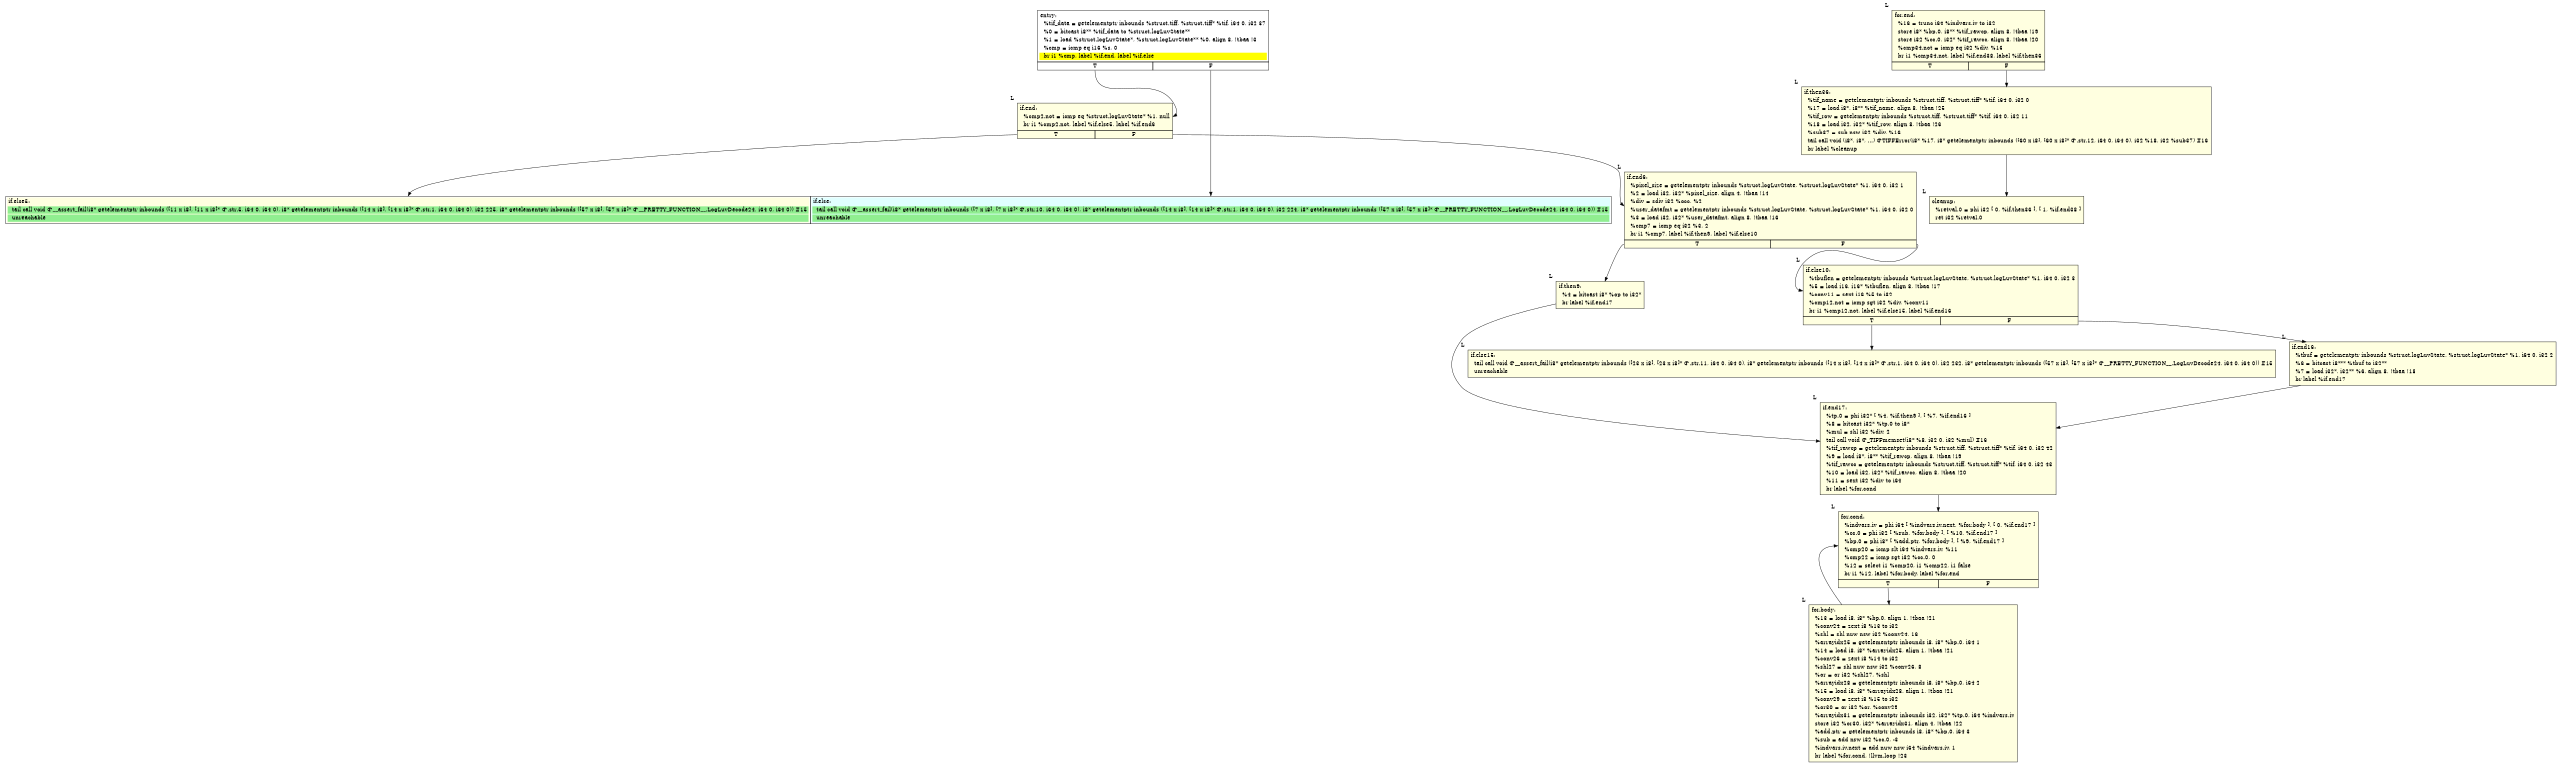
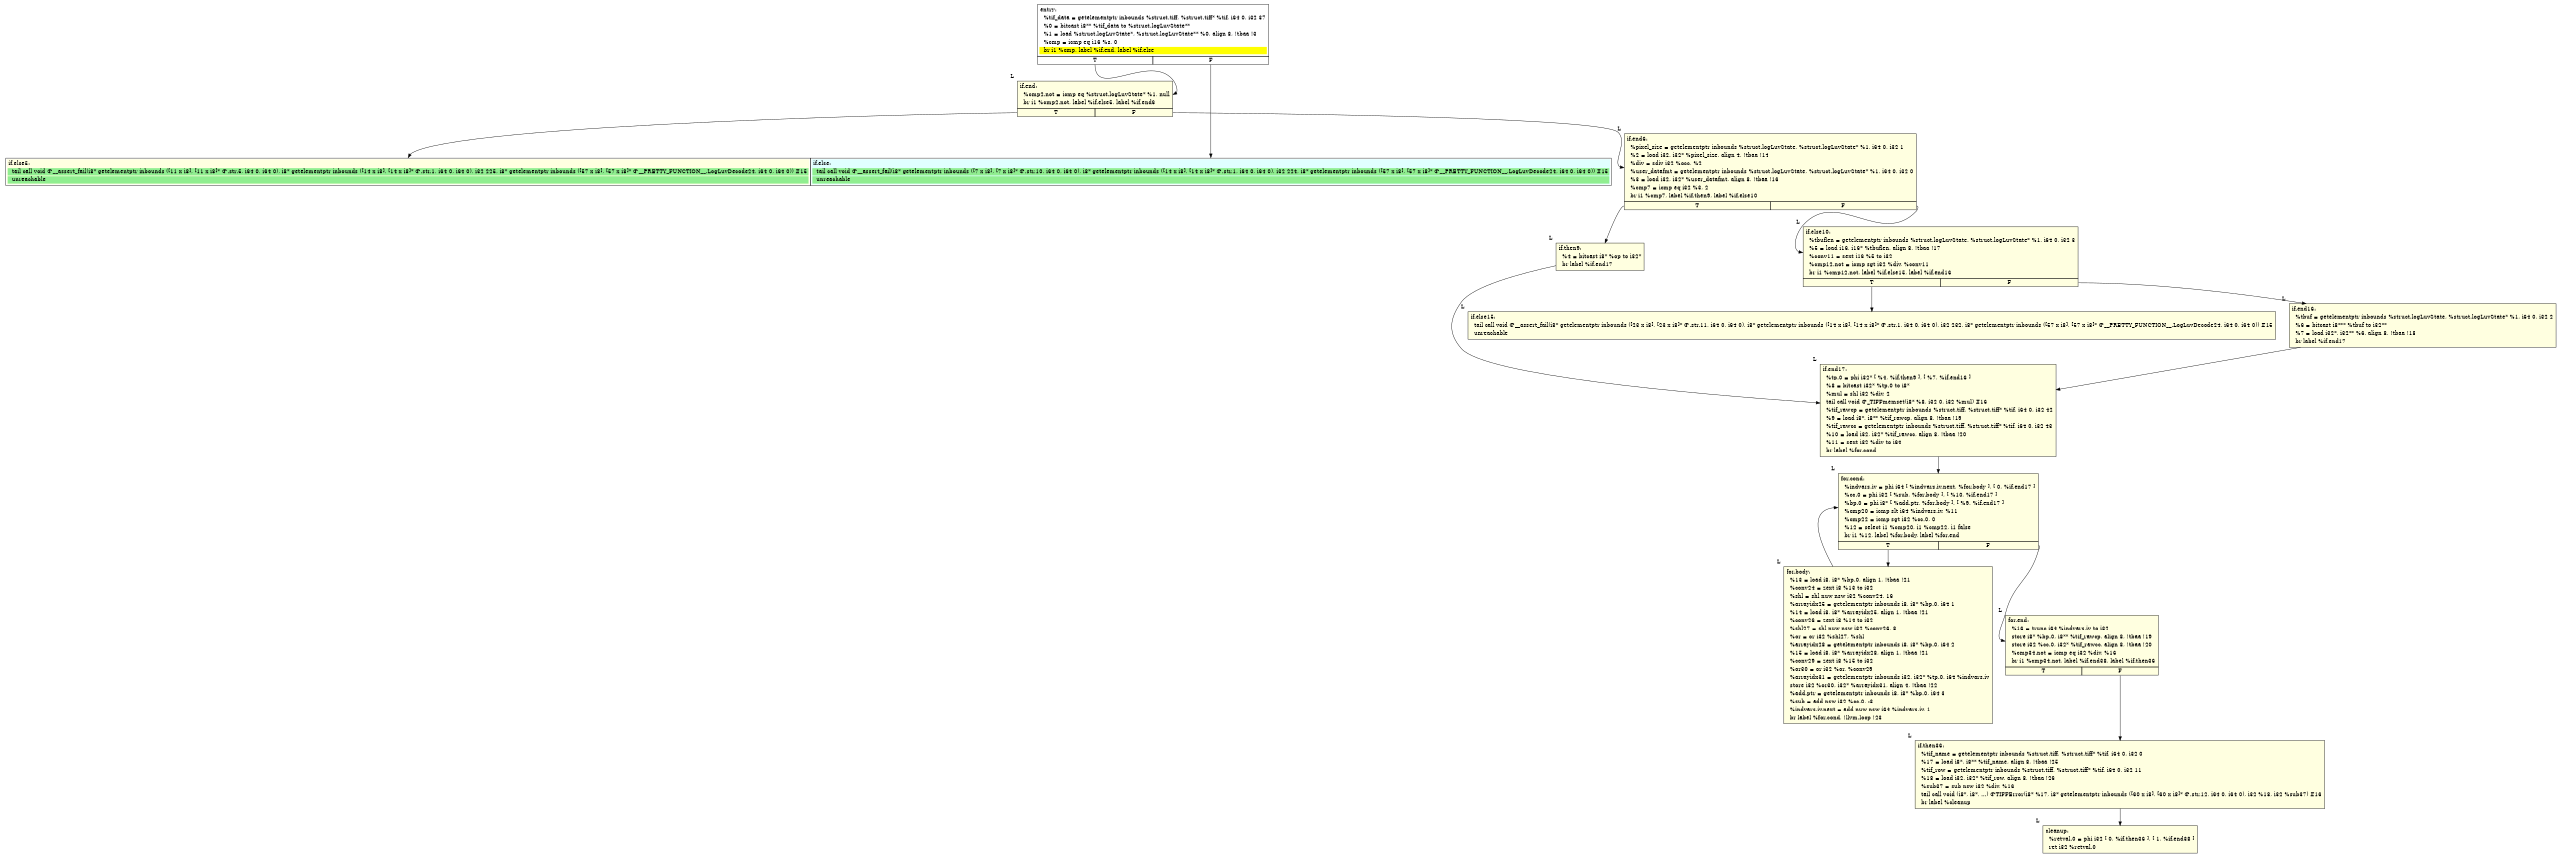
none -> (2015, 591)
